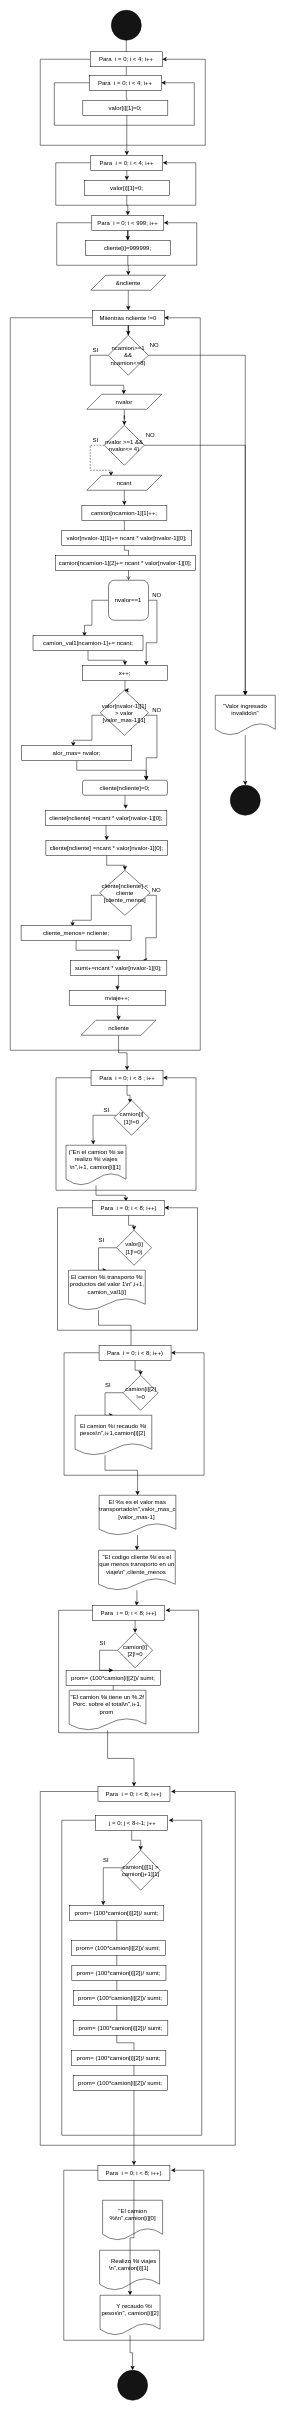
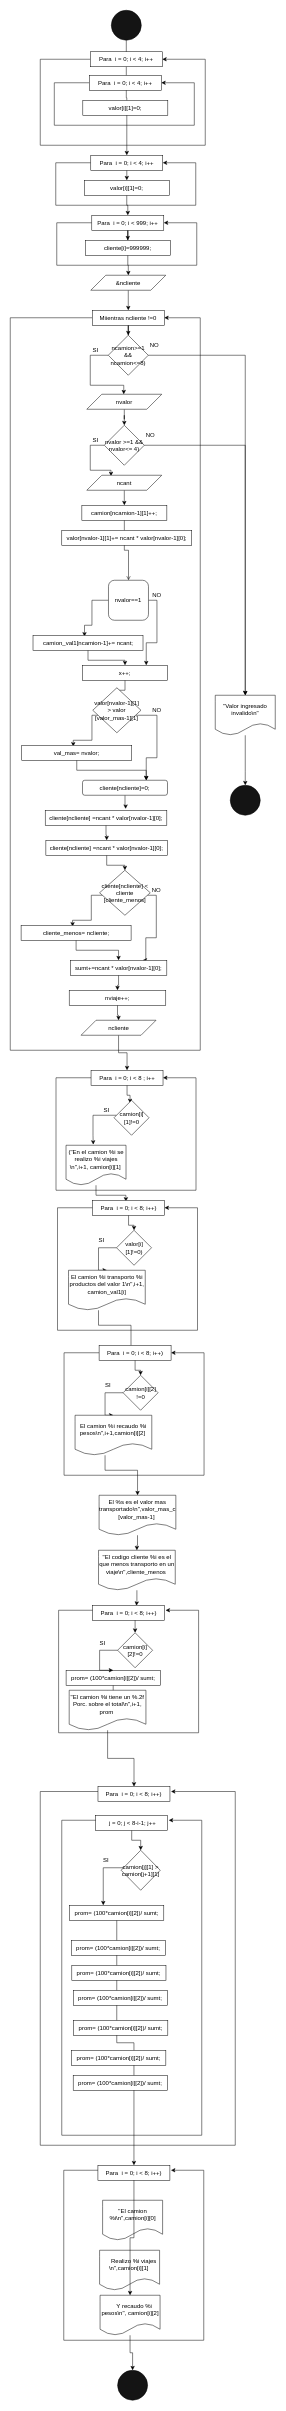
(90, 461) -> (90, 461)
(125, 563) -> none
(124, 713) -> (117, 710)
(77, 753) -> (77, 753)
